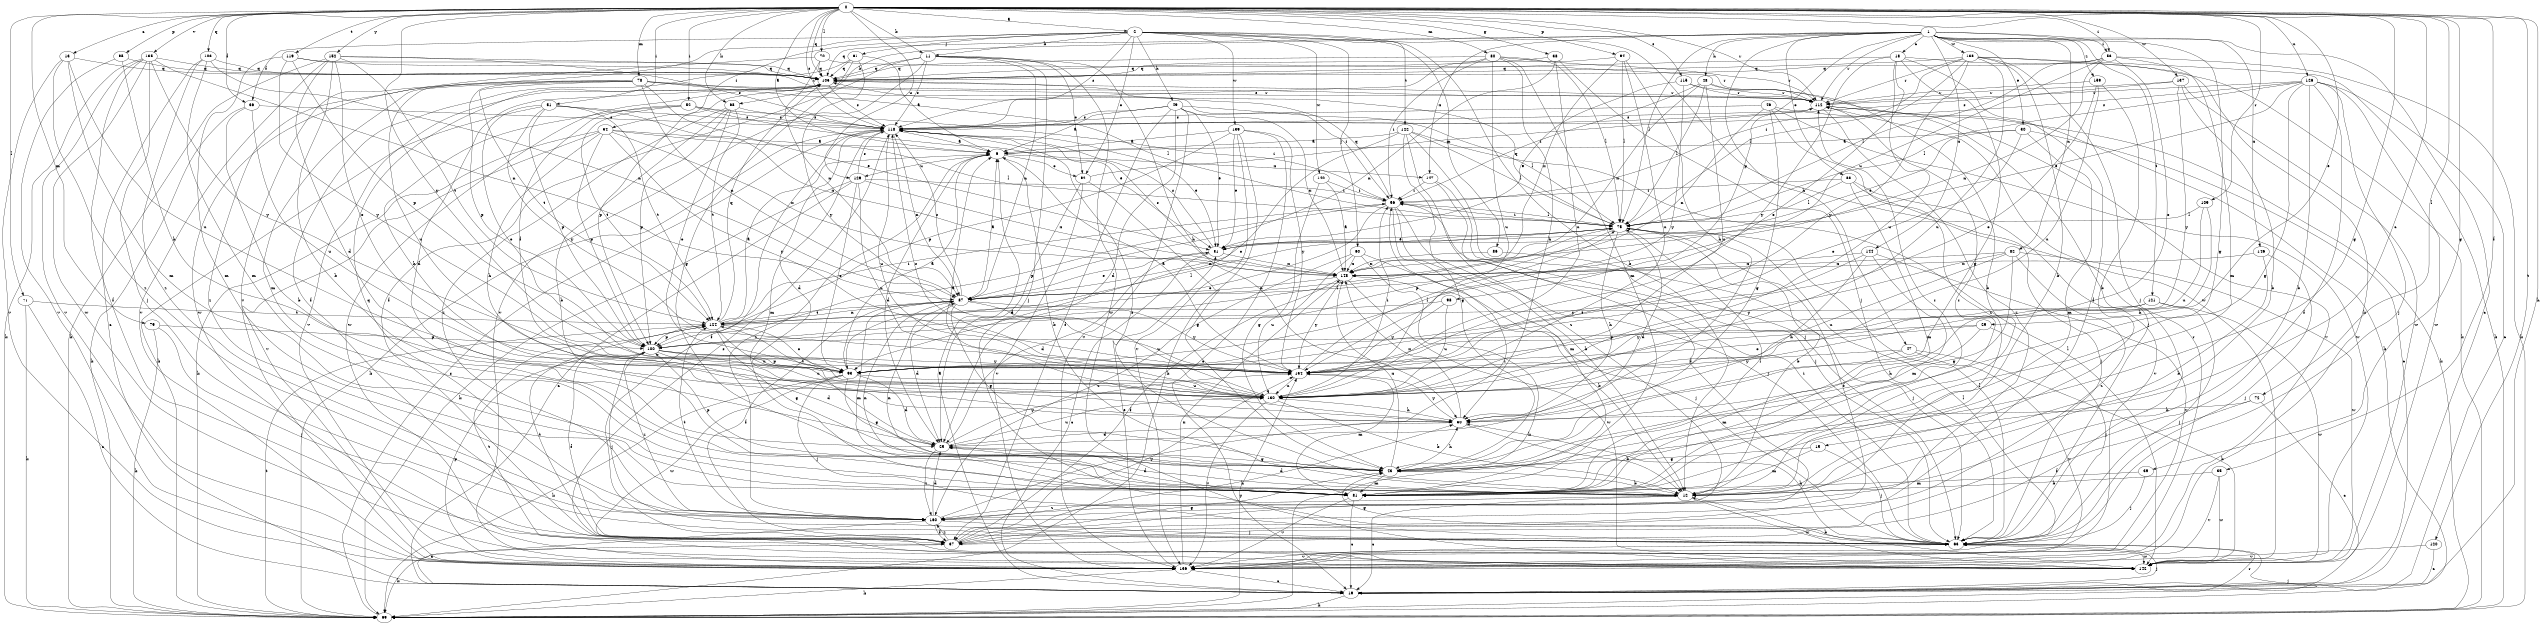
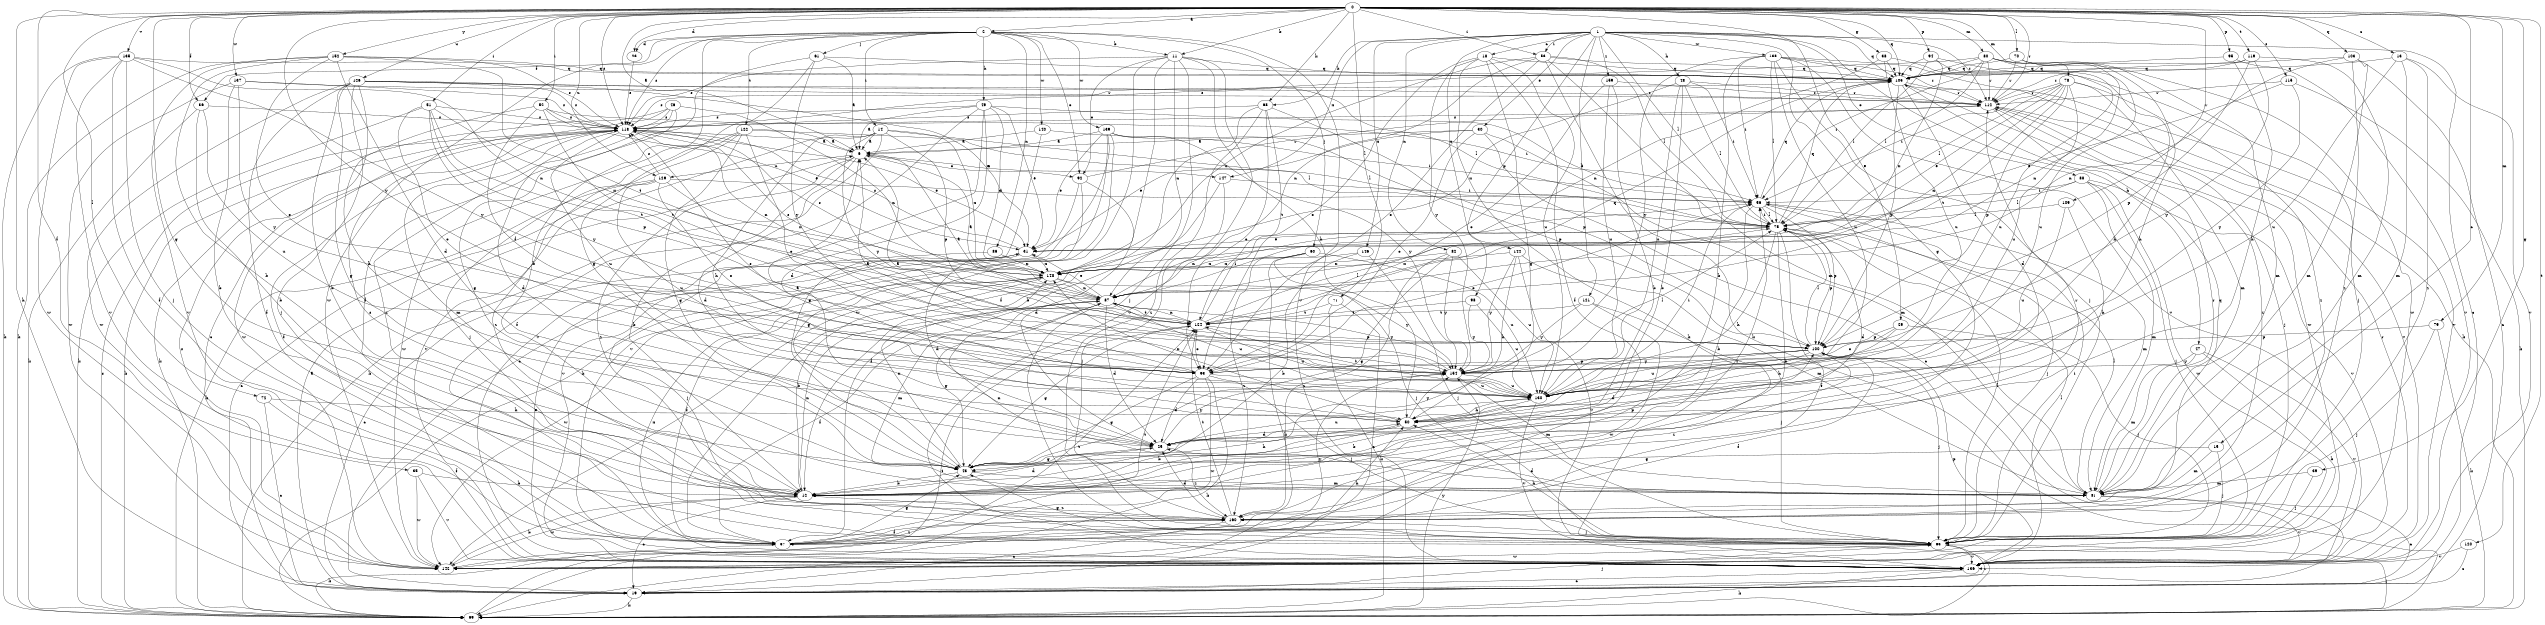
none -> (634, 56)
(605, 130) -> (880, 130)
(1343, 223) -> (952, 142)
(2364, 313) -> (2171, 313)
(2068, 349) -> (404, 349)
(2352, 377) -> (1778, 557)
